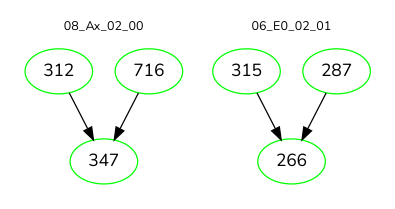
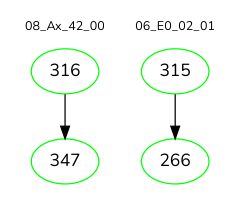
(104, 27) -> (65, 27)
(59, 71) -> none
(149, 71) -> (65, 71)
(337, 71) -> none
